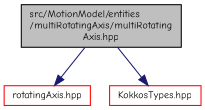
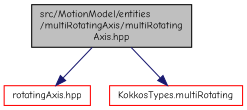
(155, 96) -> (176, 96)
